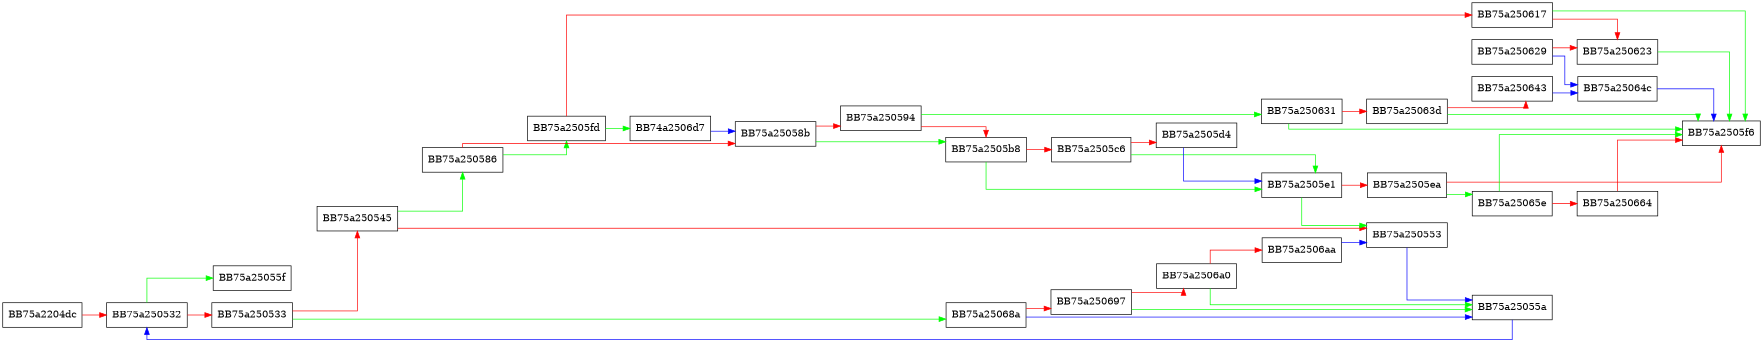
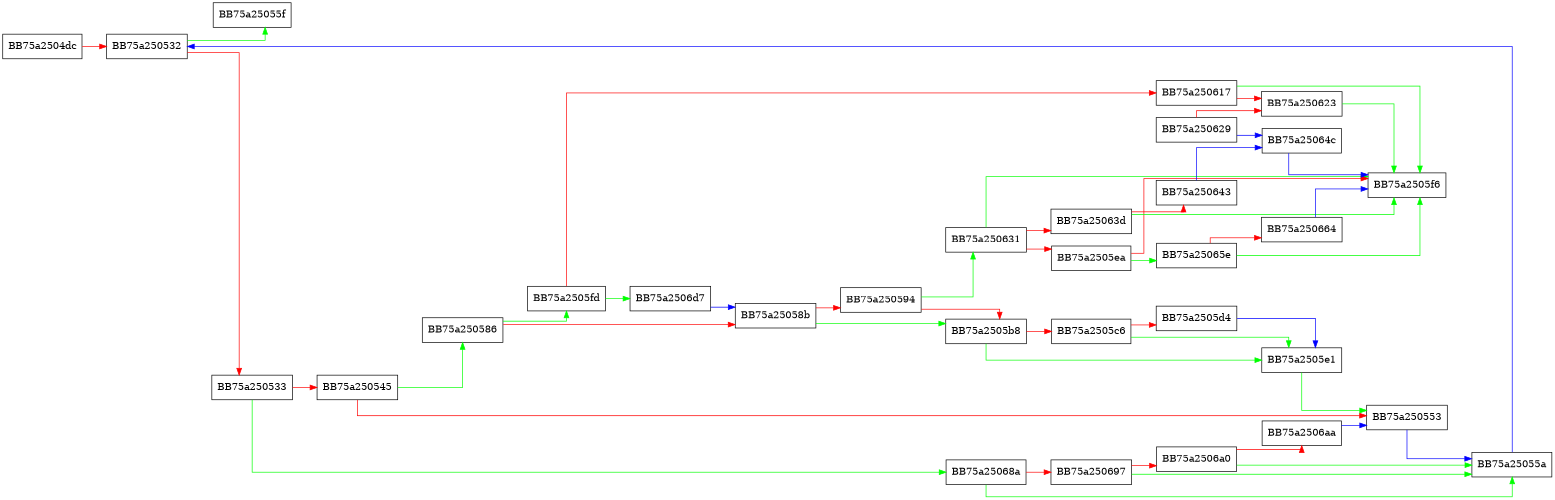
(670, 128) -> (670, 299)
(1621, 140) -> (1324, 189)
(1351, 185) -> (1036, 249)
(42, 315) -> (42, 46)
(1246, 317) -> (1250, 497)
